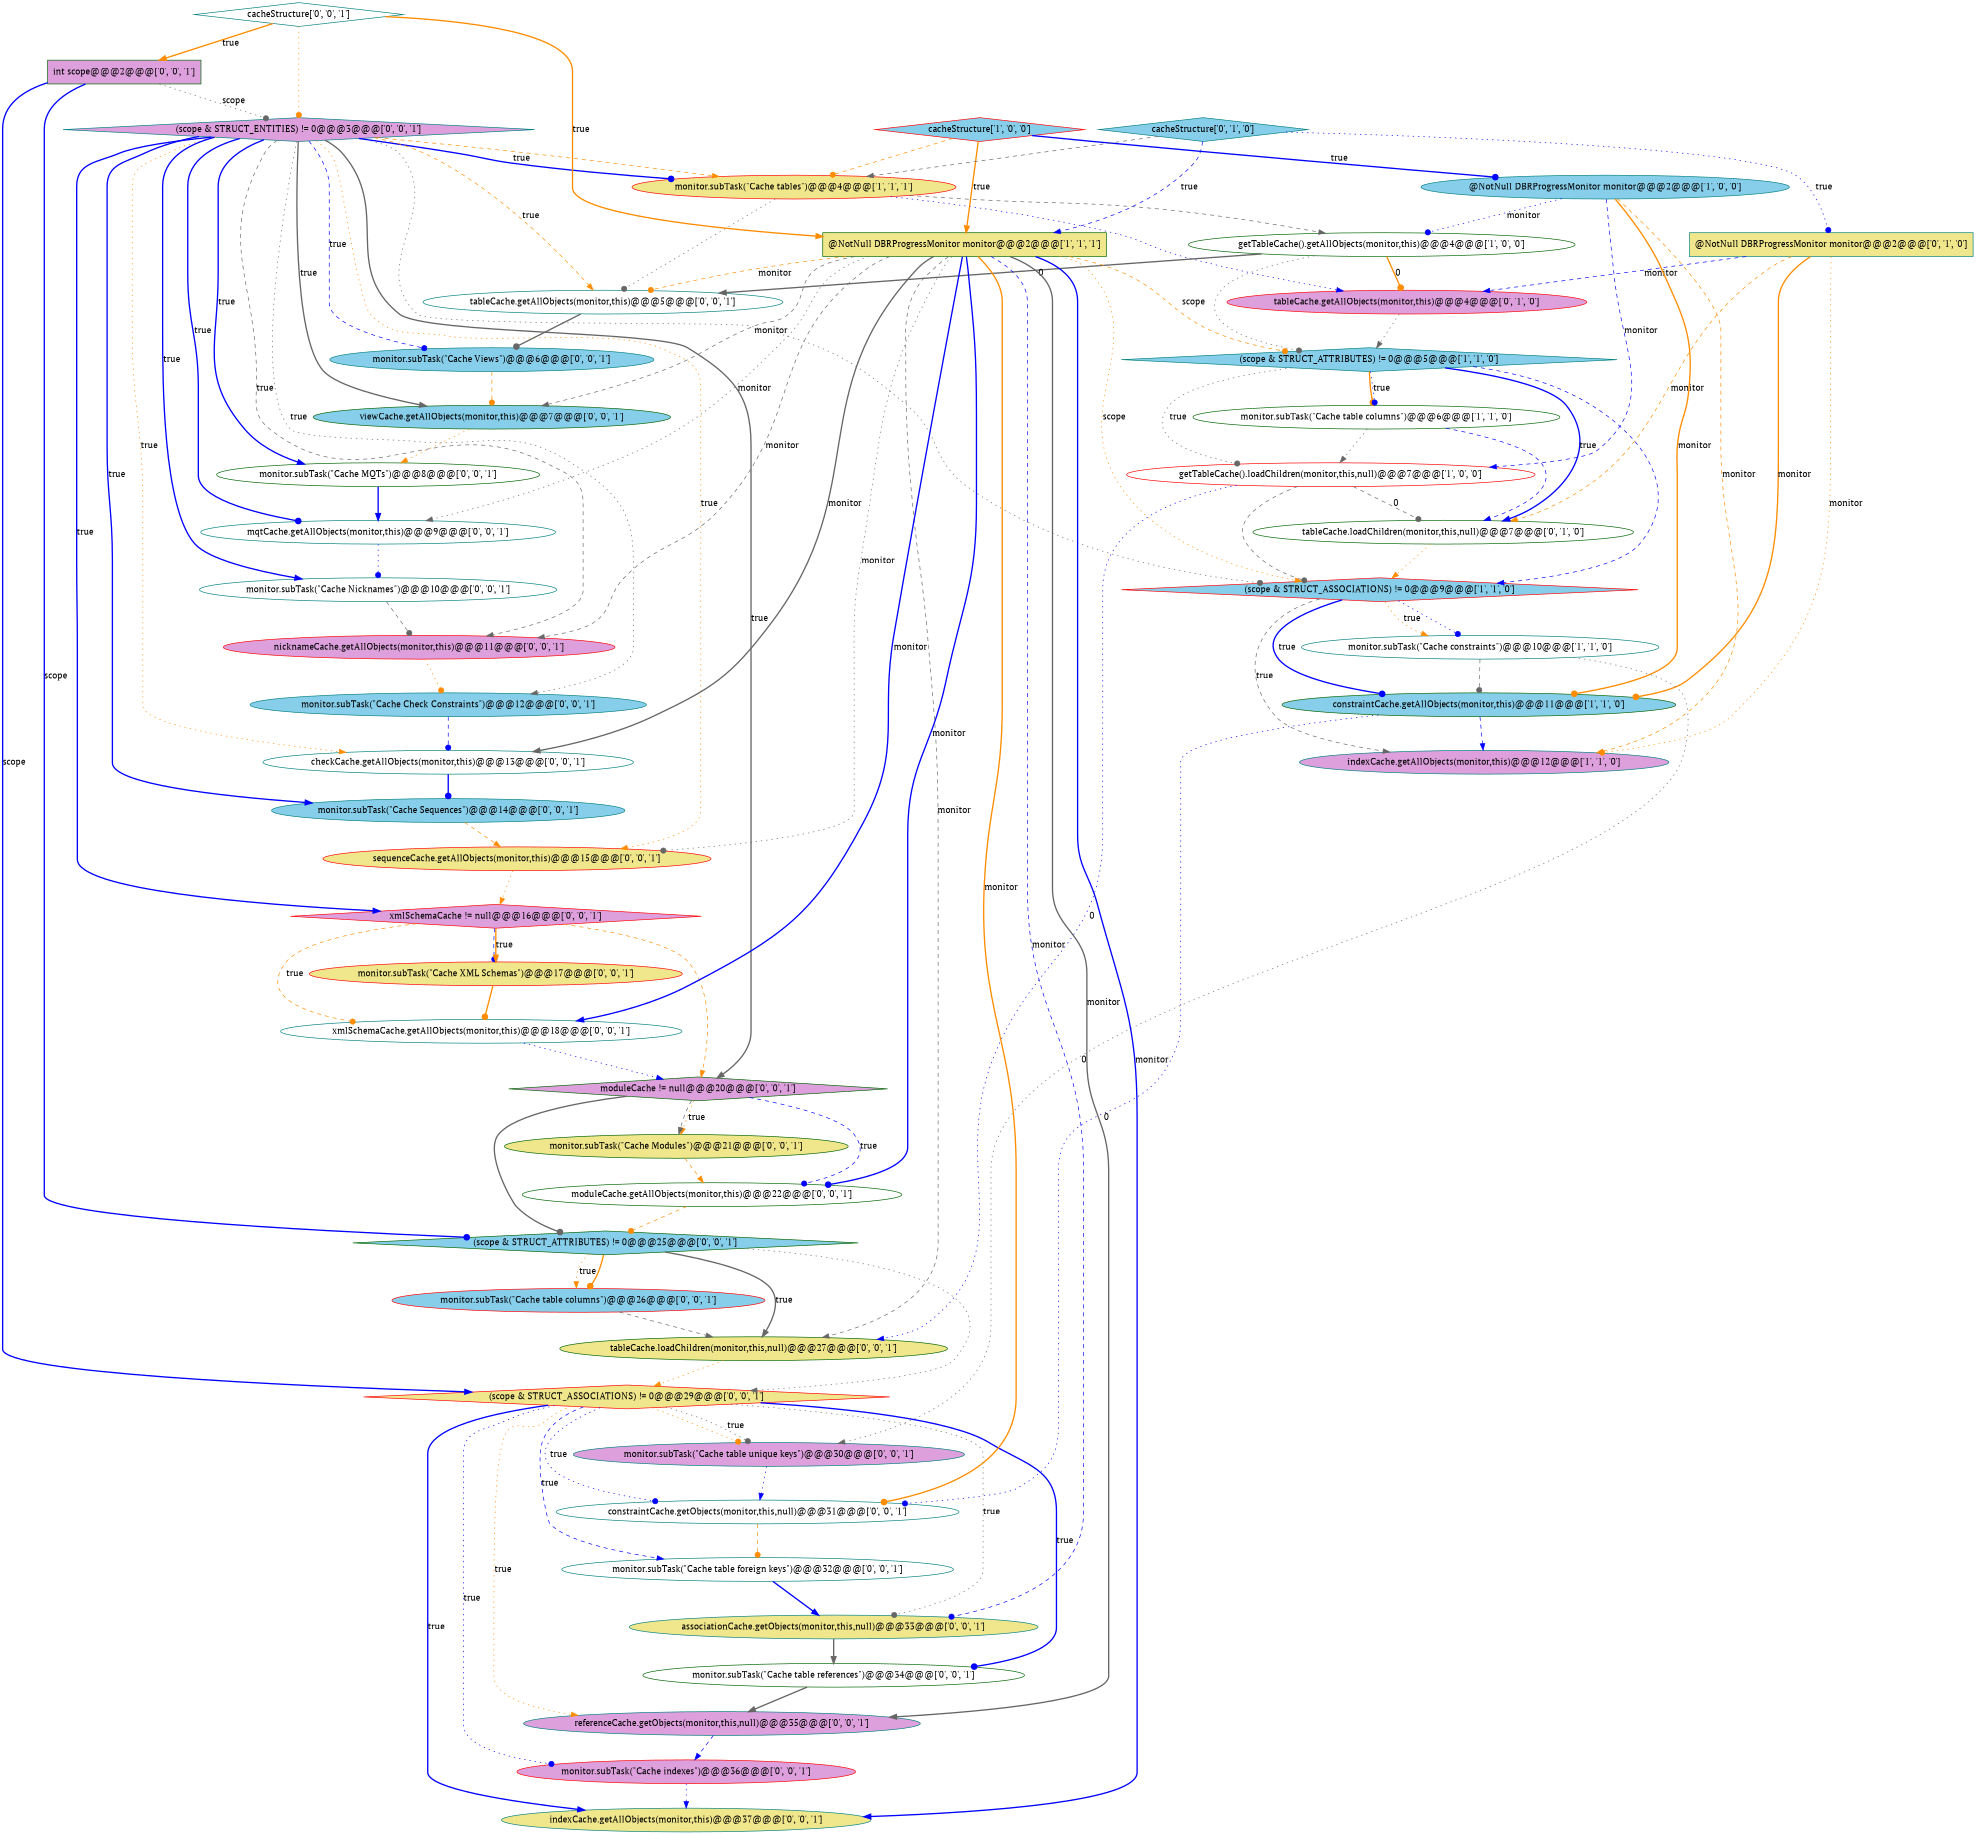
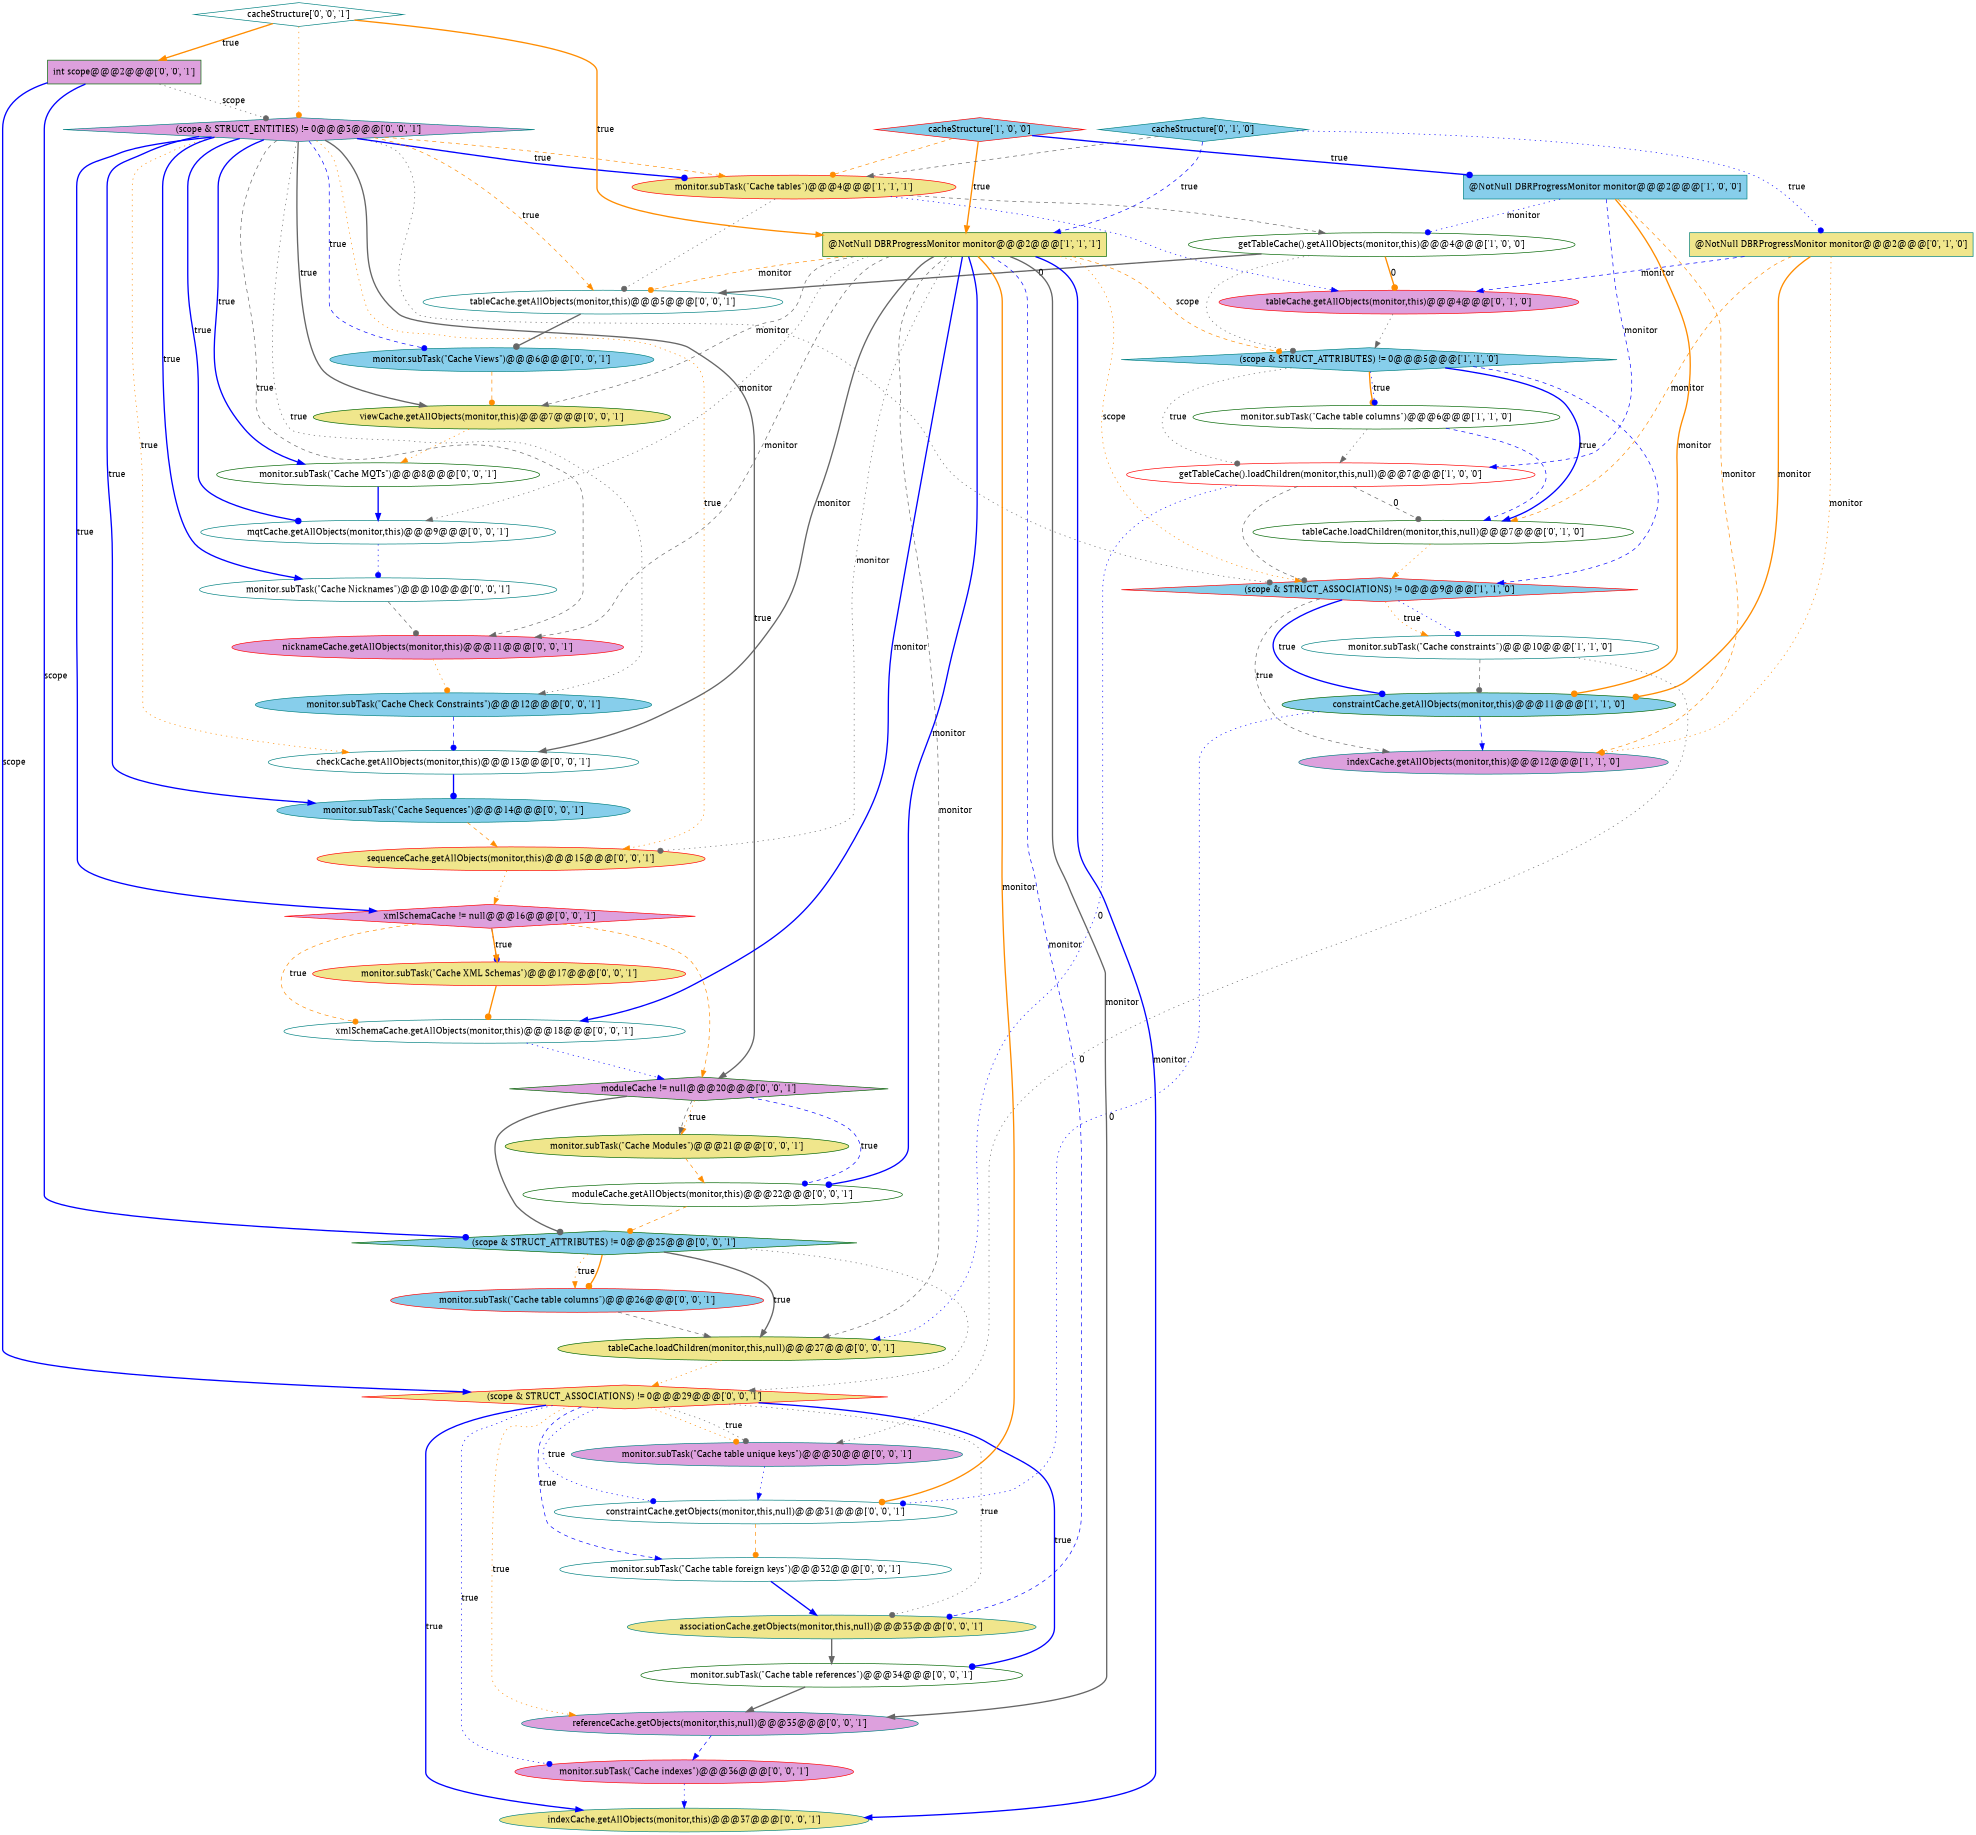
(1605, 187) -> (1605, 187)
(492, 417) -> (492, 417)
